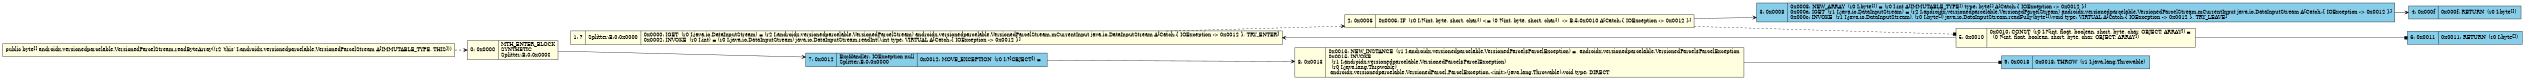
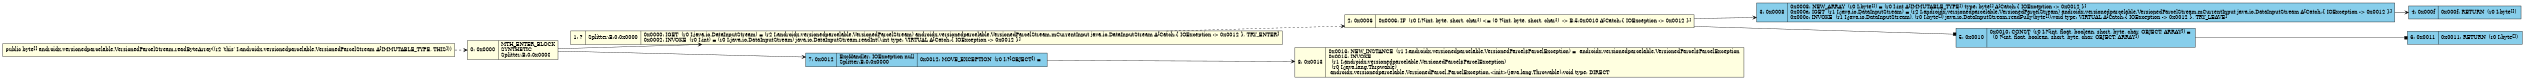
(1823, 30) -> (1823, 30)
(1621, 38) -> (628, 47)
(2076, 38) -> (2076, 38)
(2076, 62) -> none
